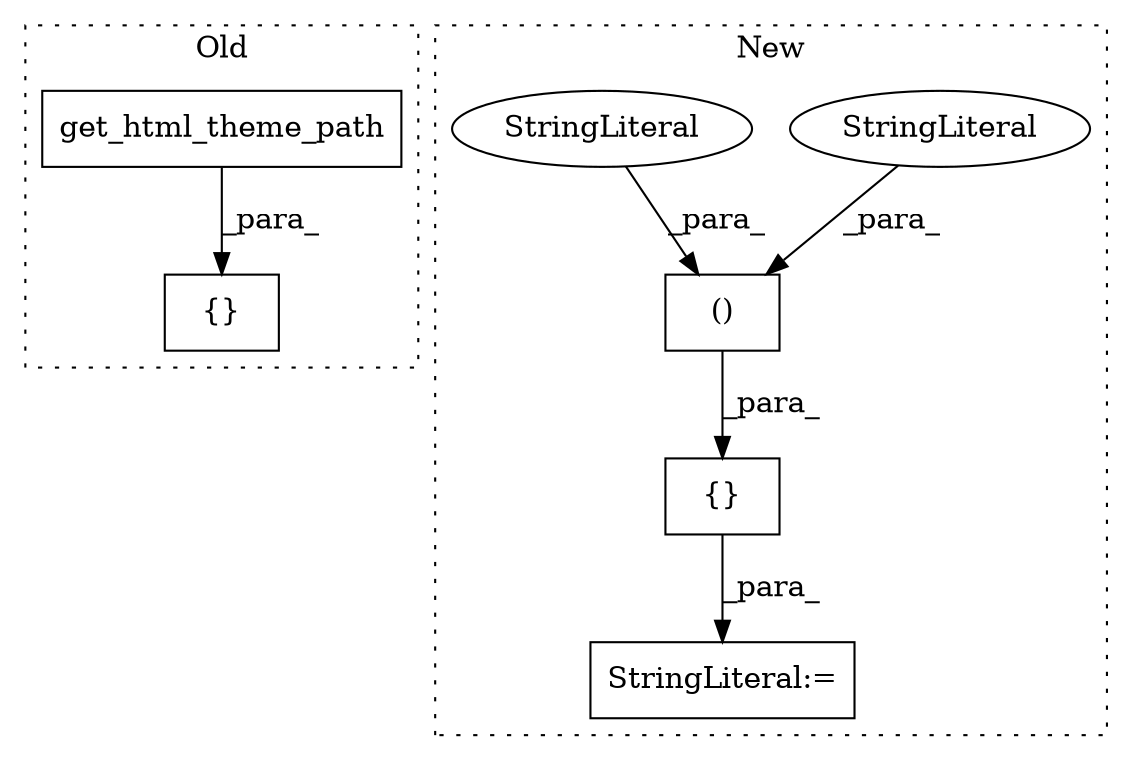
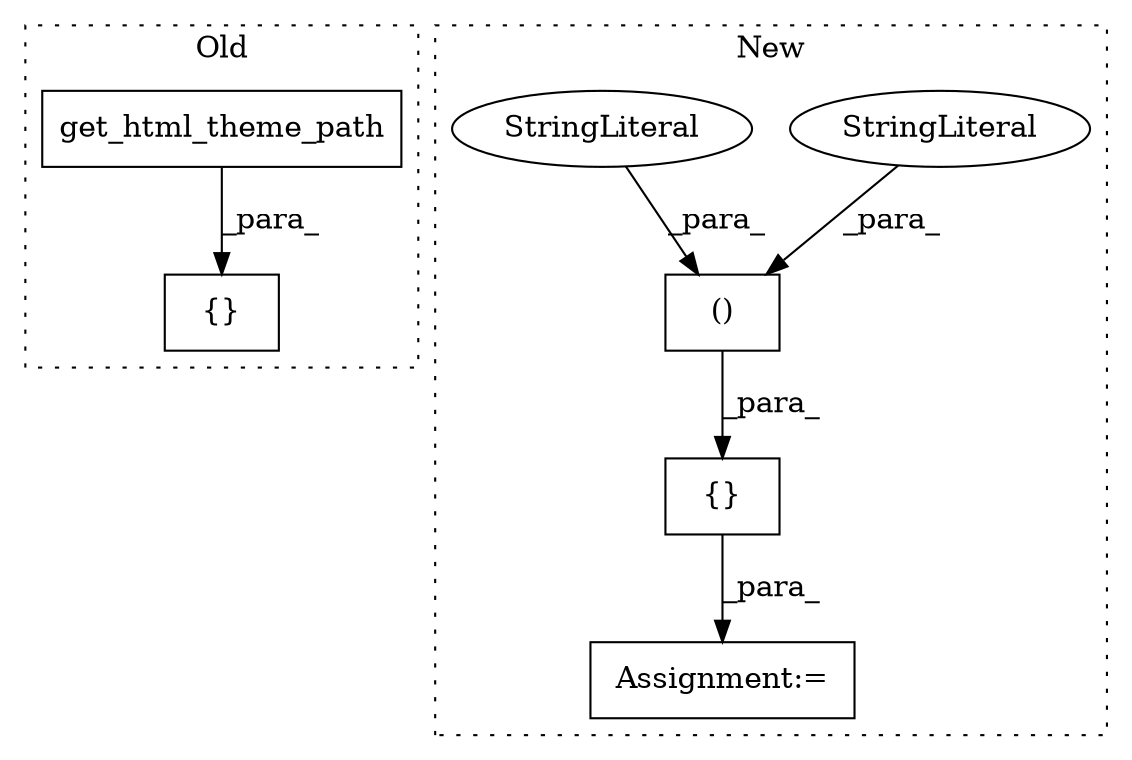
(722, 680) -> (722, 680)
